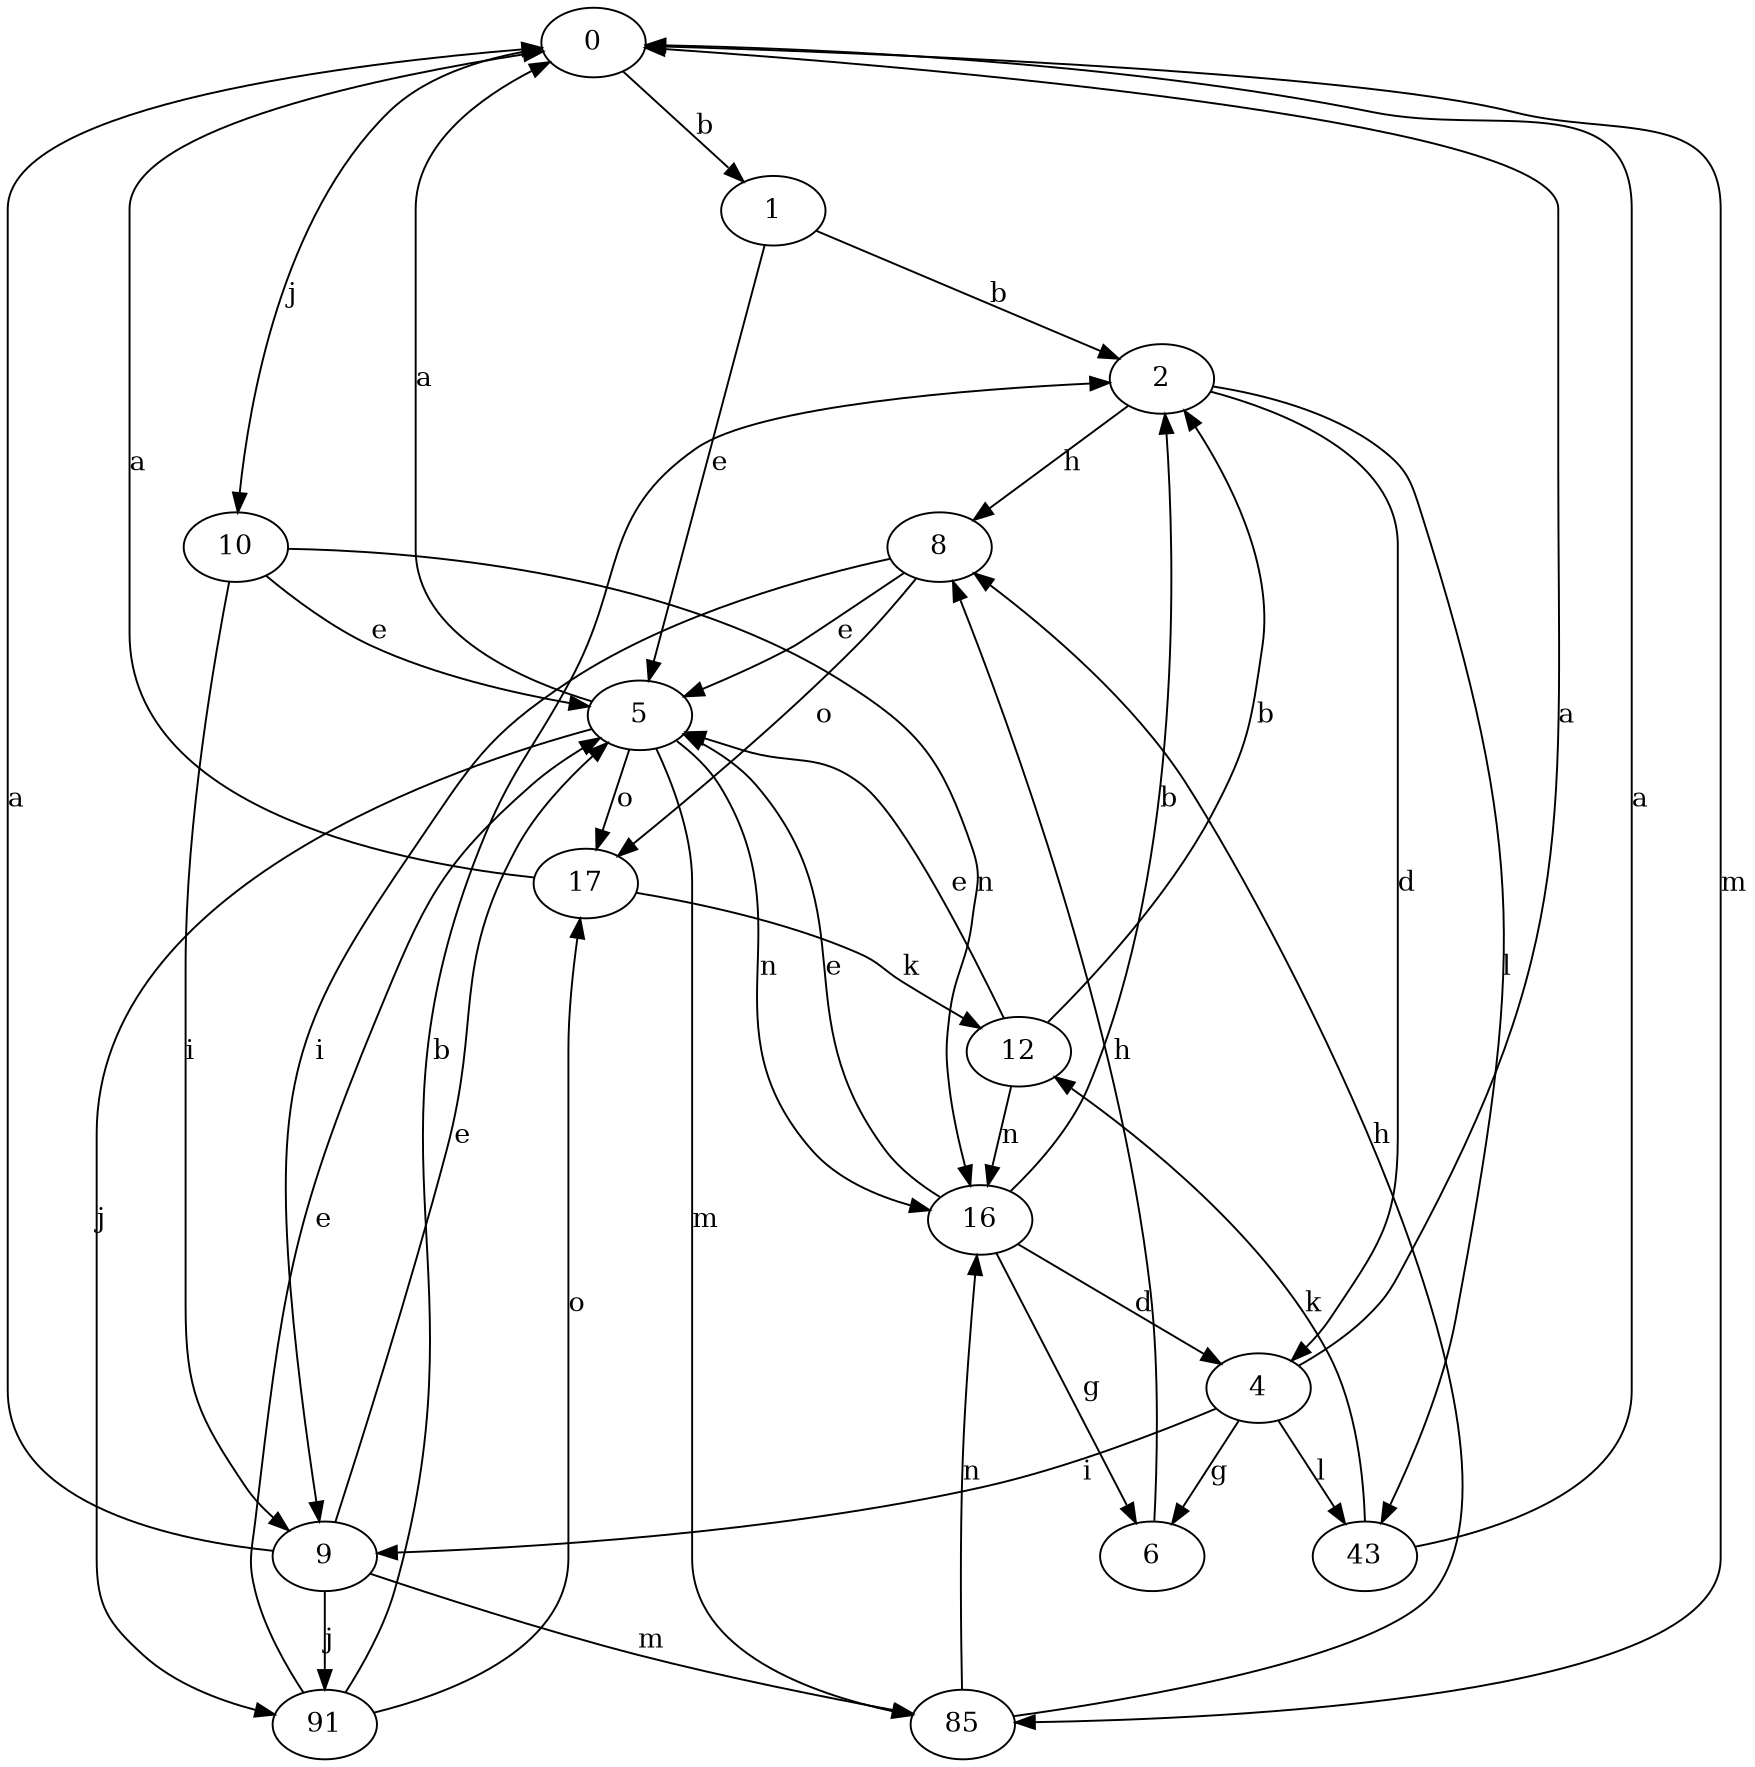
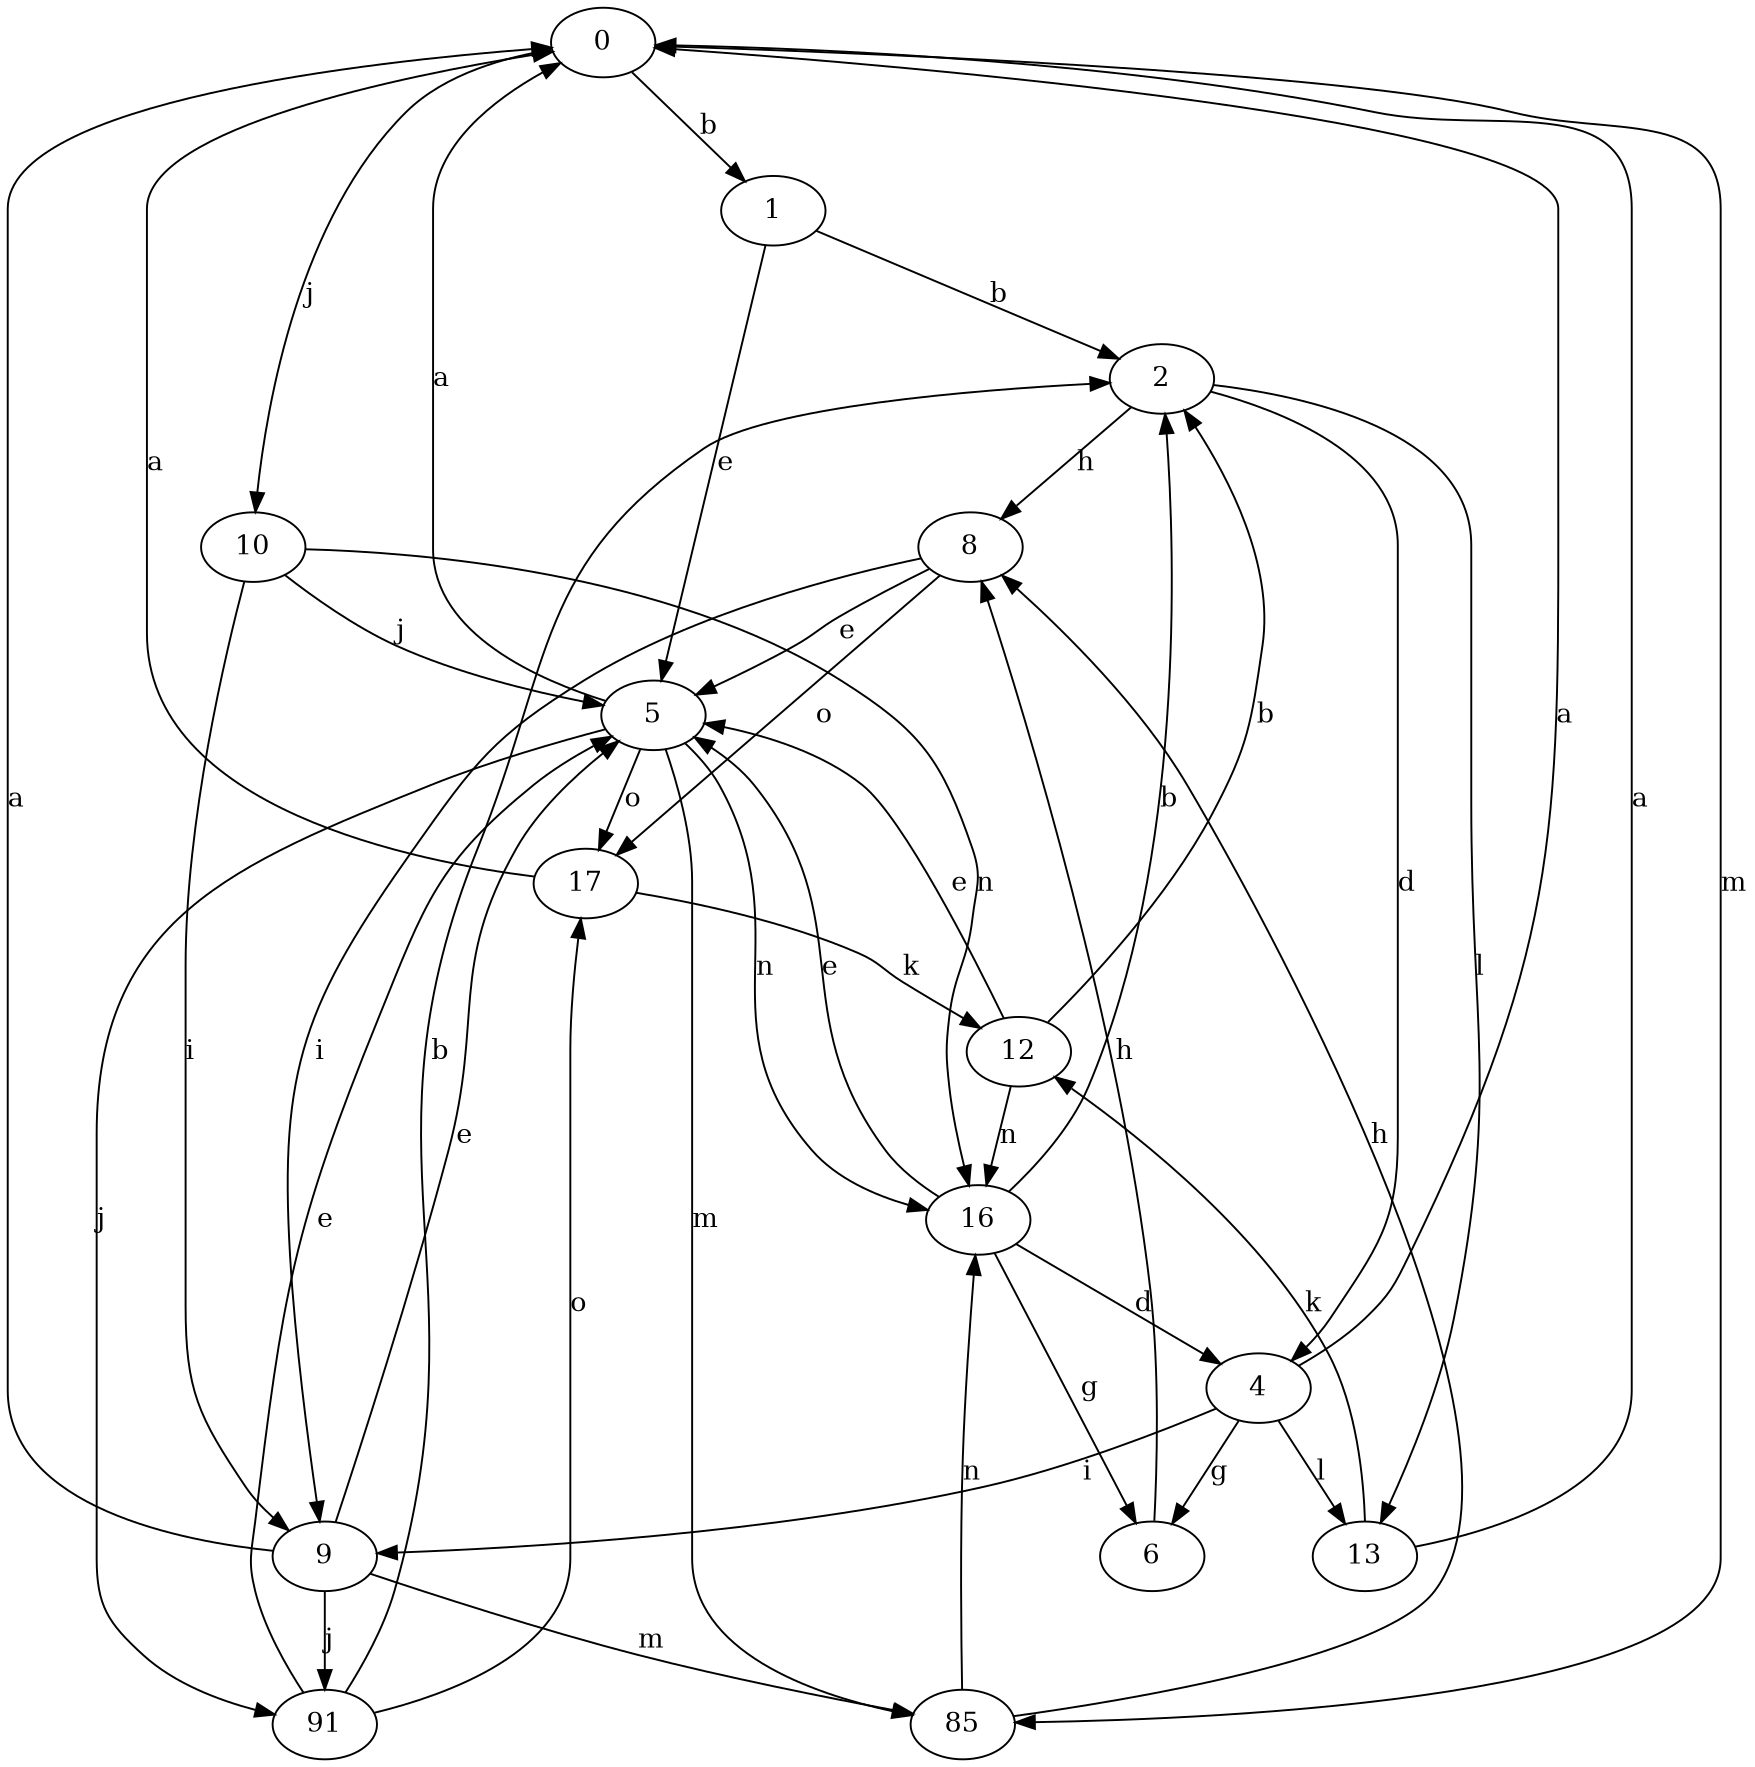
(380, 631) -> (401, 631)
(1365, 1556) -> (1365, 1556)
